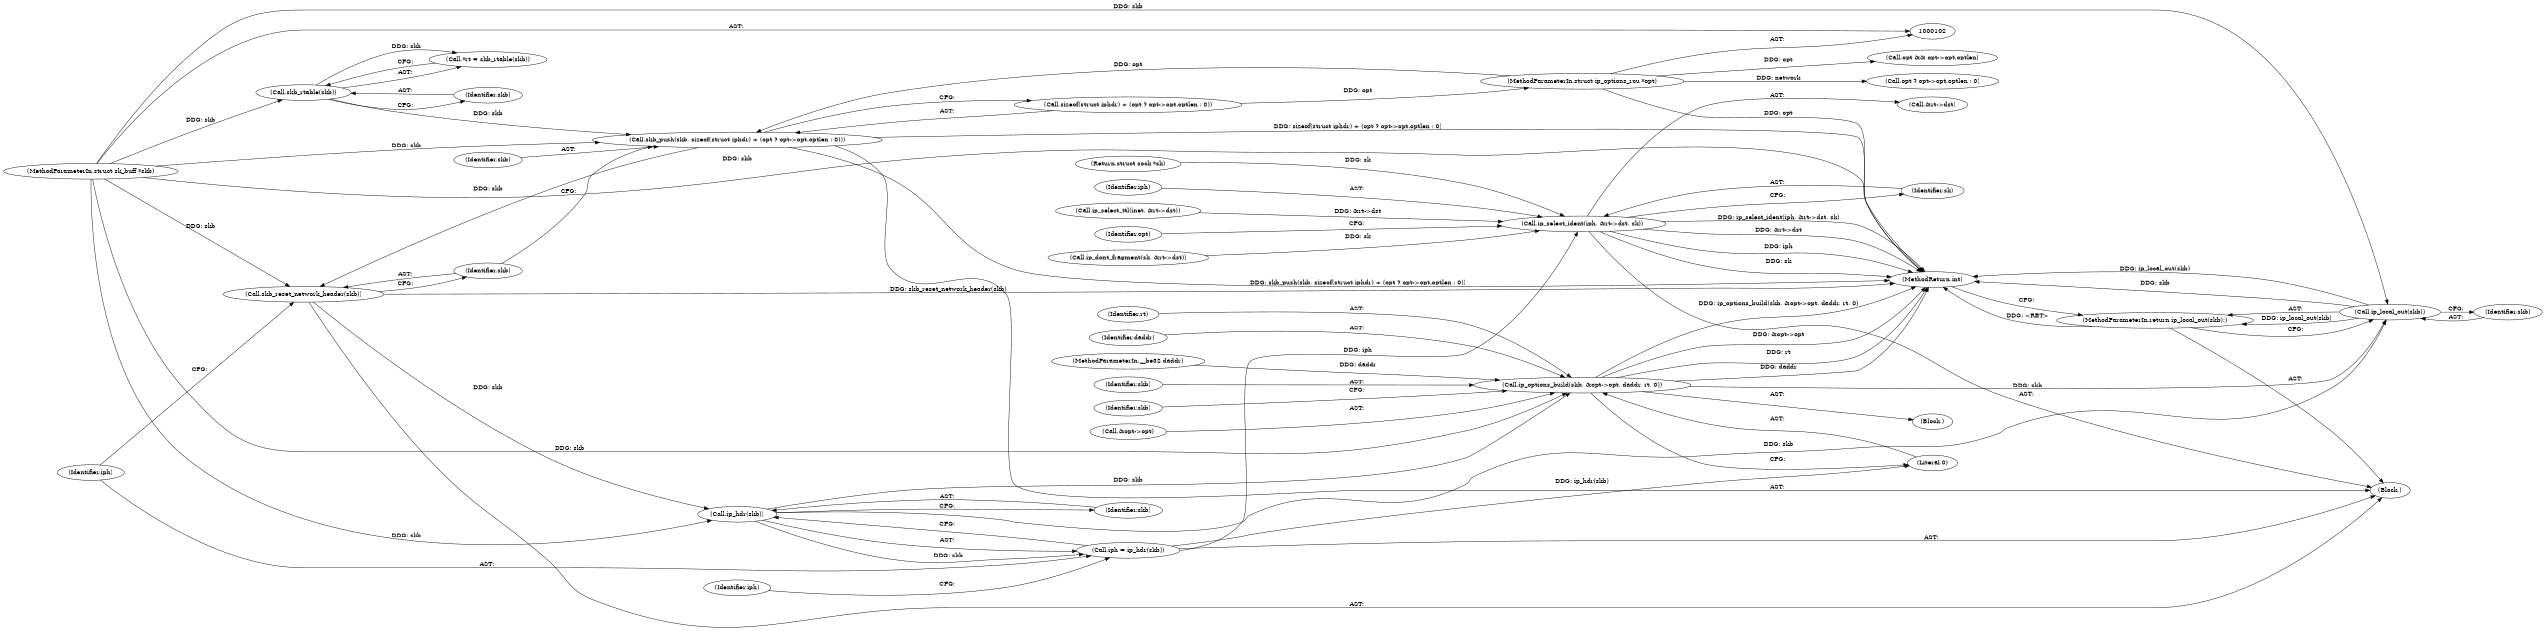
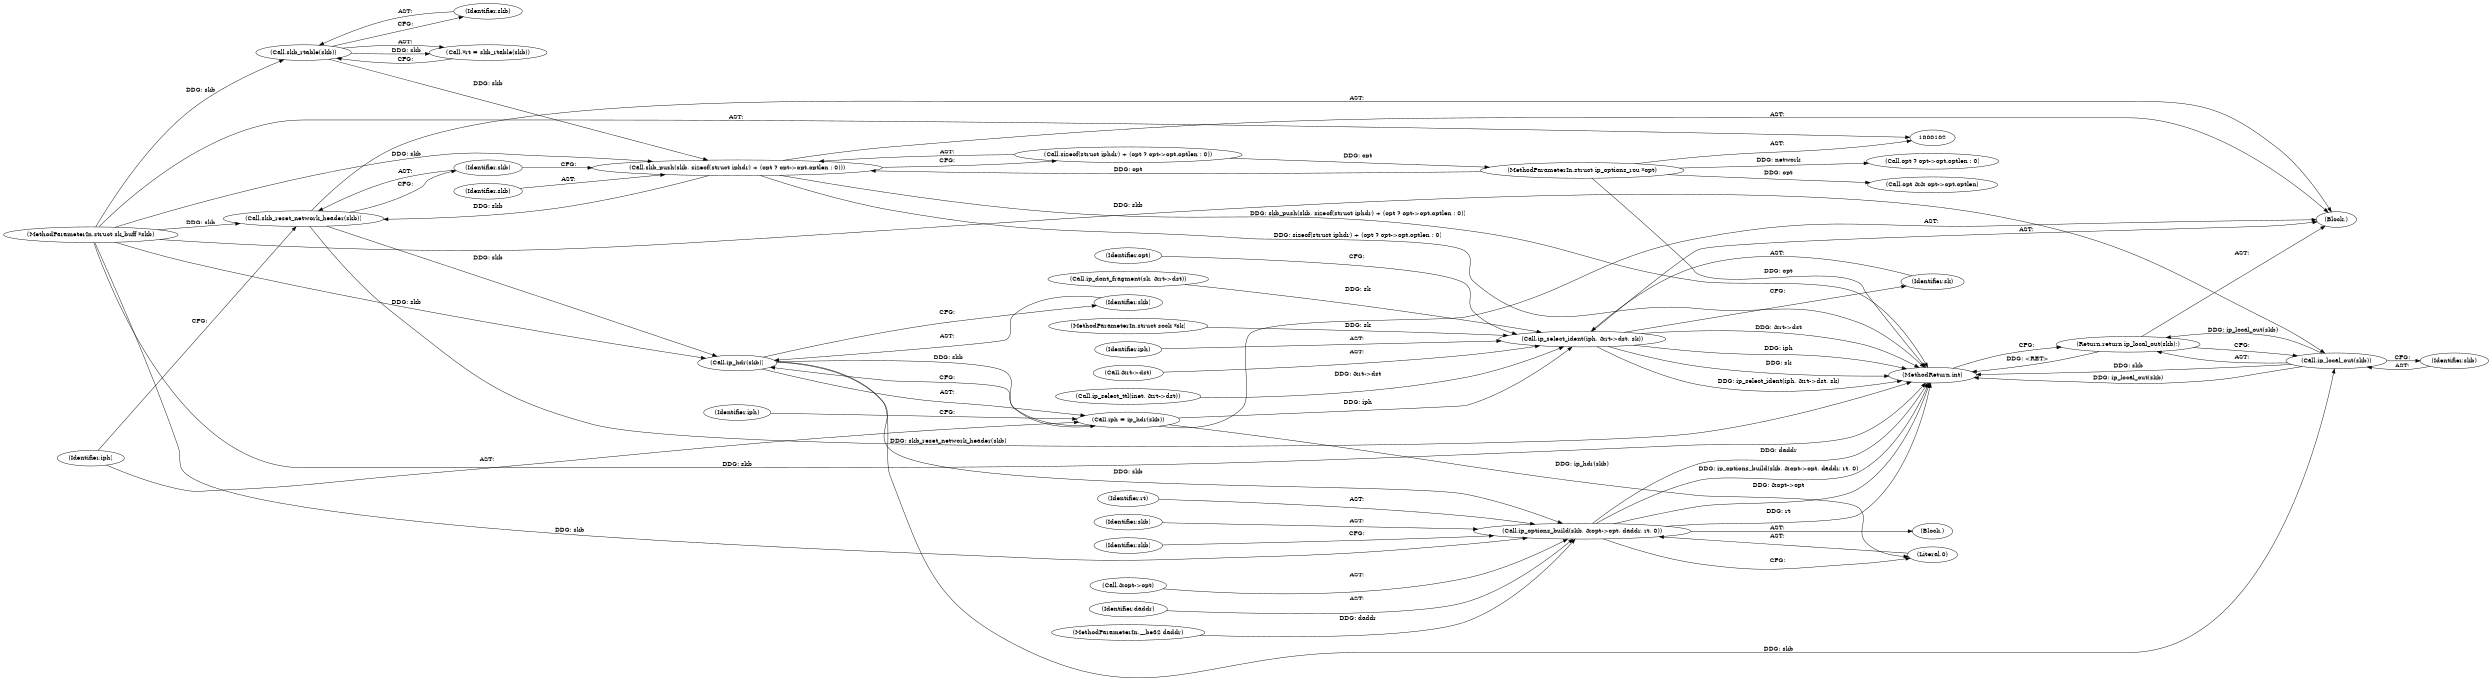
(1718, 103) -> (1350, 364)
(1128, 164) -> (1128, 326)
(2155, 320) -> (2128, 344)
(2049, 389) -> none
